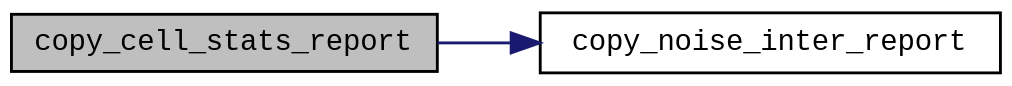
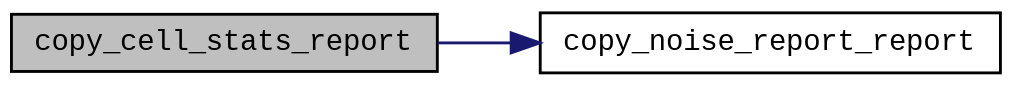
(770, 43) -> (770, 43)
